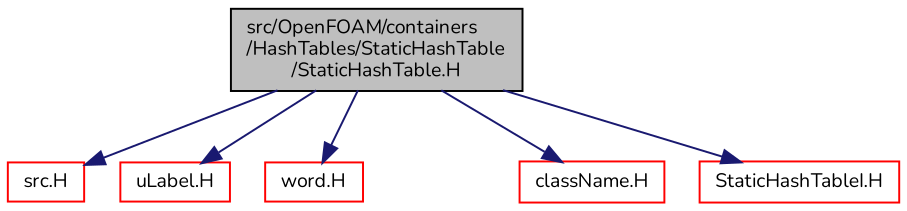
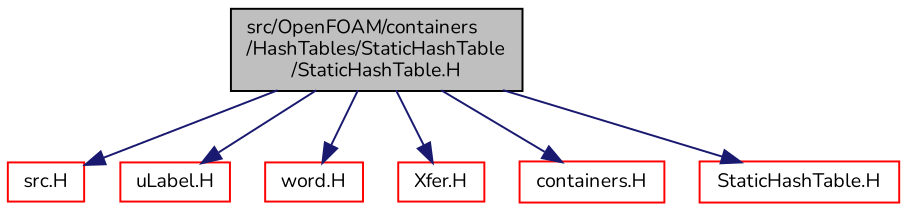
none -> (441, 182)
(592, 182) -> (592, 182)
(799, 182) -> (799, 182)
